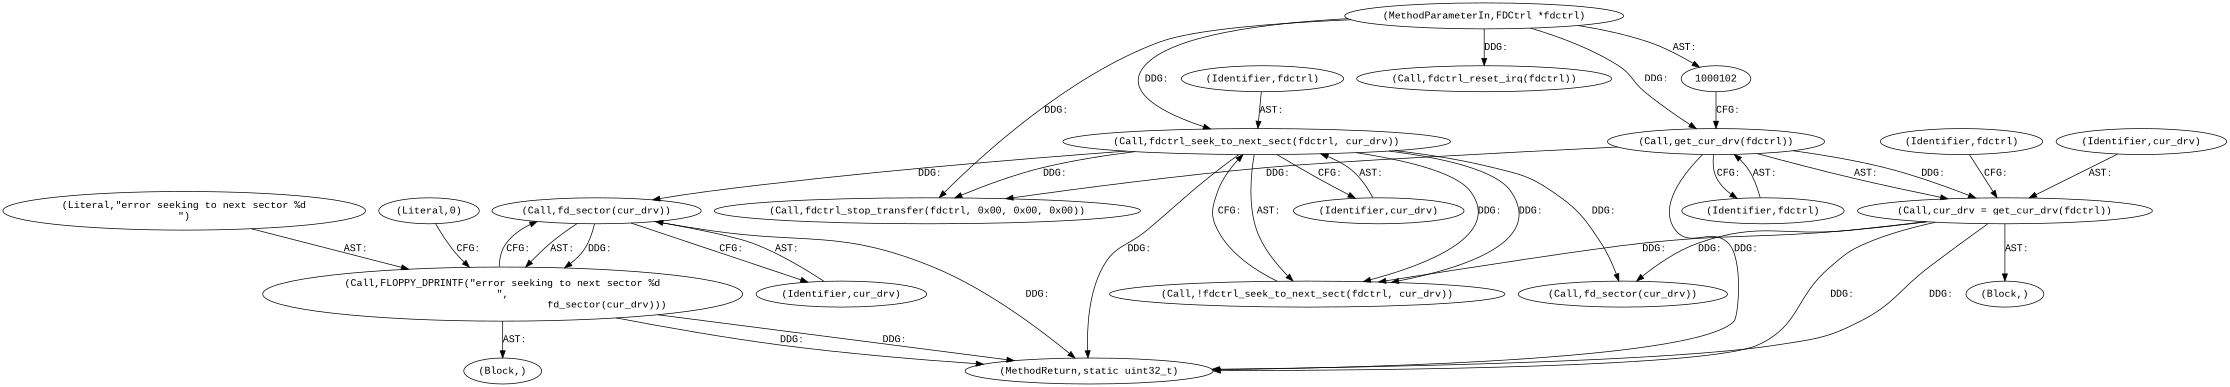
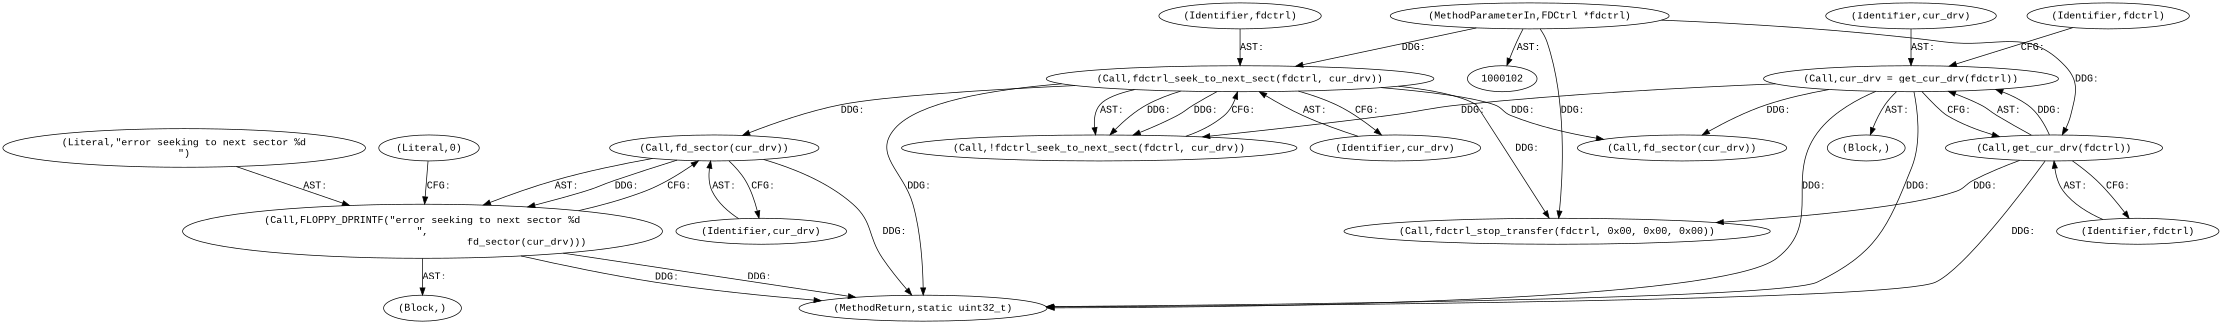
(1484, 79) -> none
(1716, 107) -> (1953, 119)
